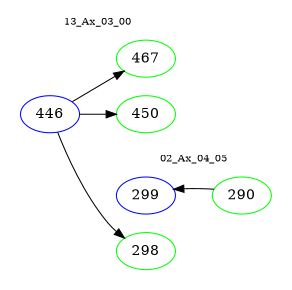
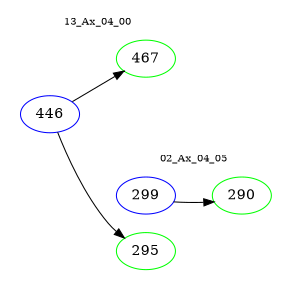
(98, 22) -> (98, 22)
(146, 114) -> none
(199, 189) -> (189, 202)
(146, 251) -> (146, 251)
